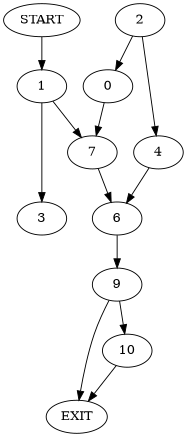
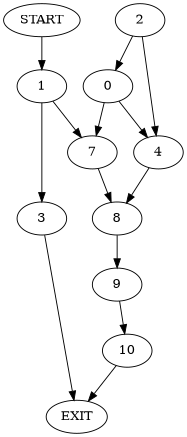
none -> (130, 116)
(117, 218) -> (117, 218)
(91, 345) -> (58, 313)
